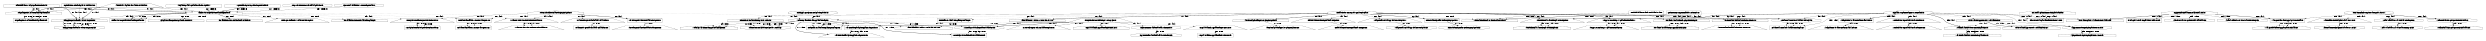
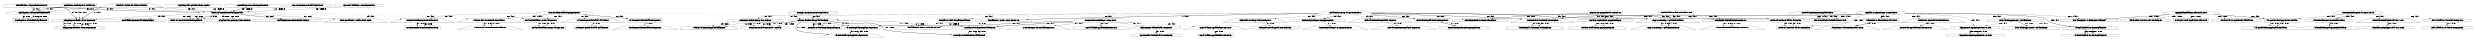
(1352, 13) -> (1345, 13)
(1581, 14) -> none
(953, 24) -> (954, 24)
